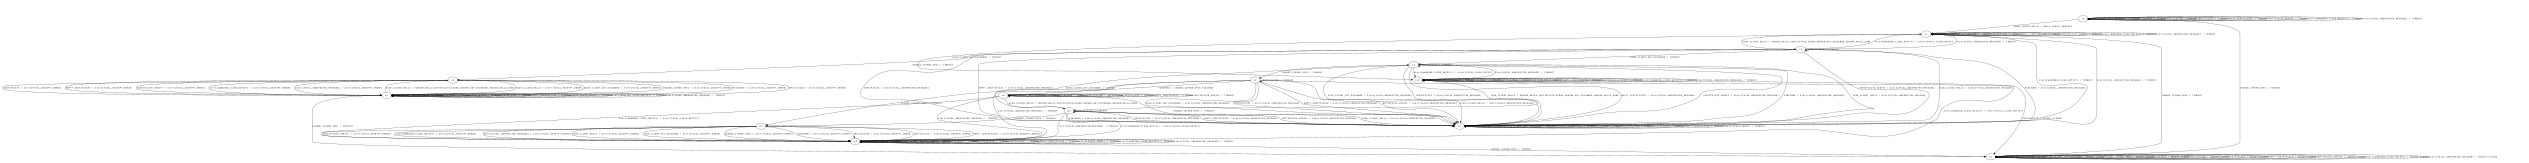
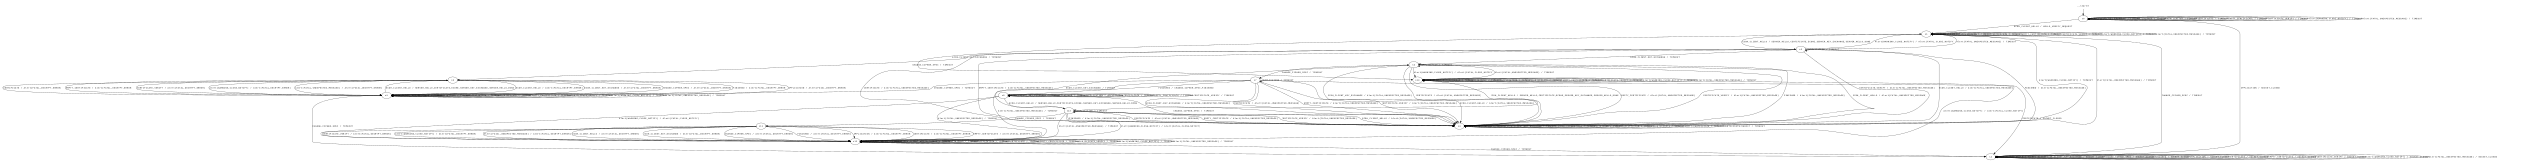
none -> (2083, 6)
(2260, 88) -> (2260, 88)
(1008, 92) -> (822, 92)
